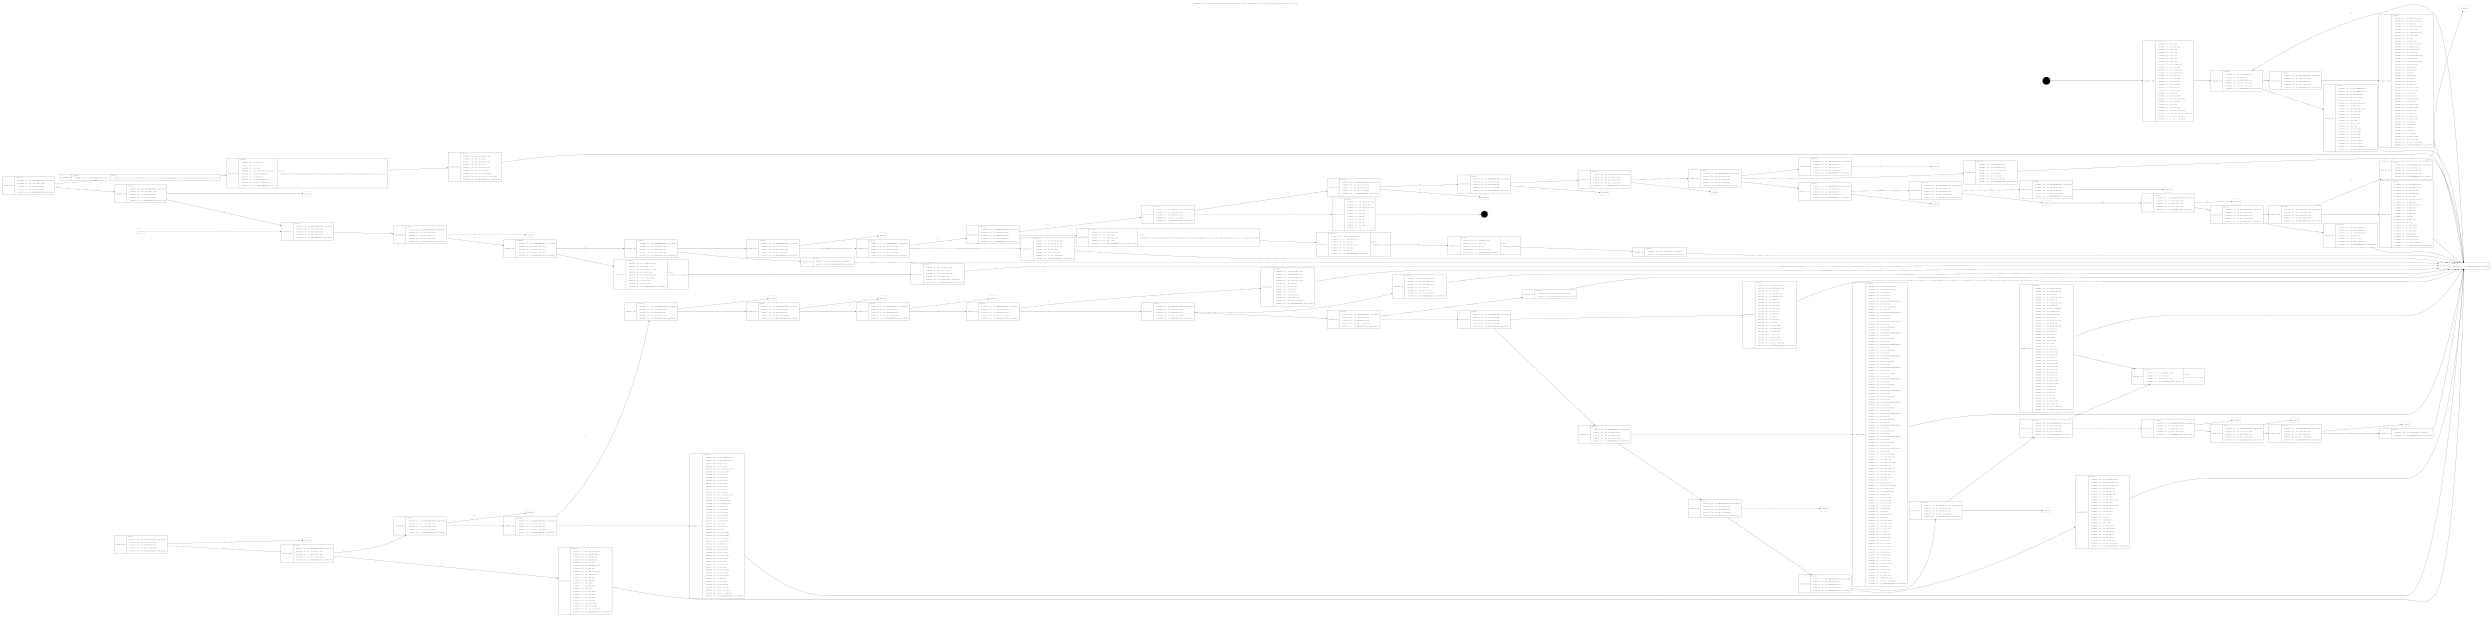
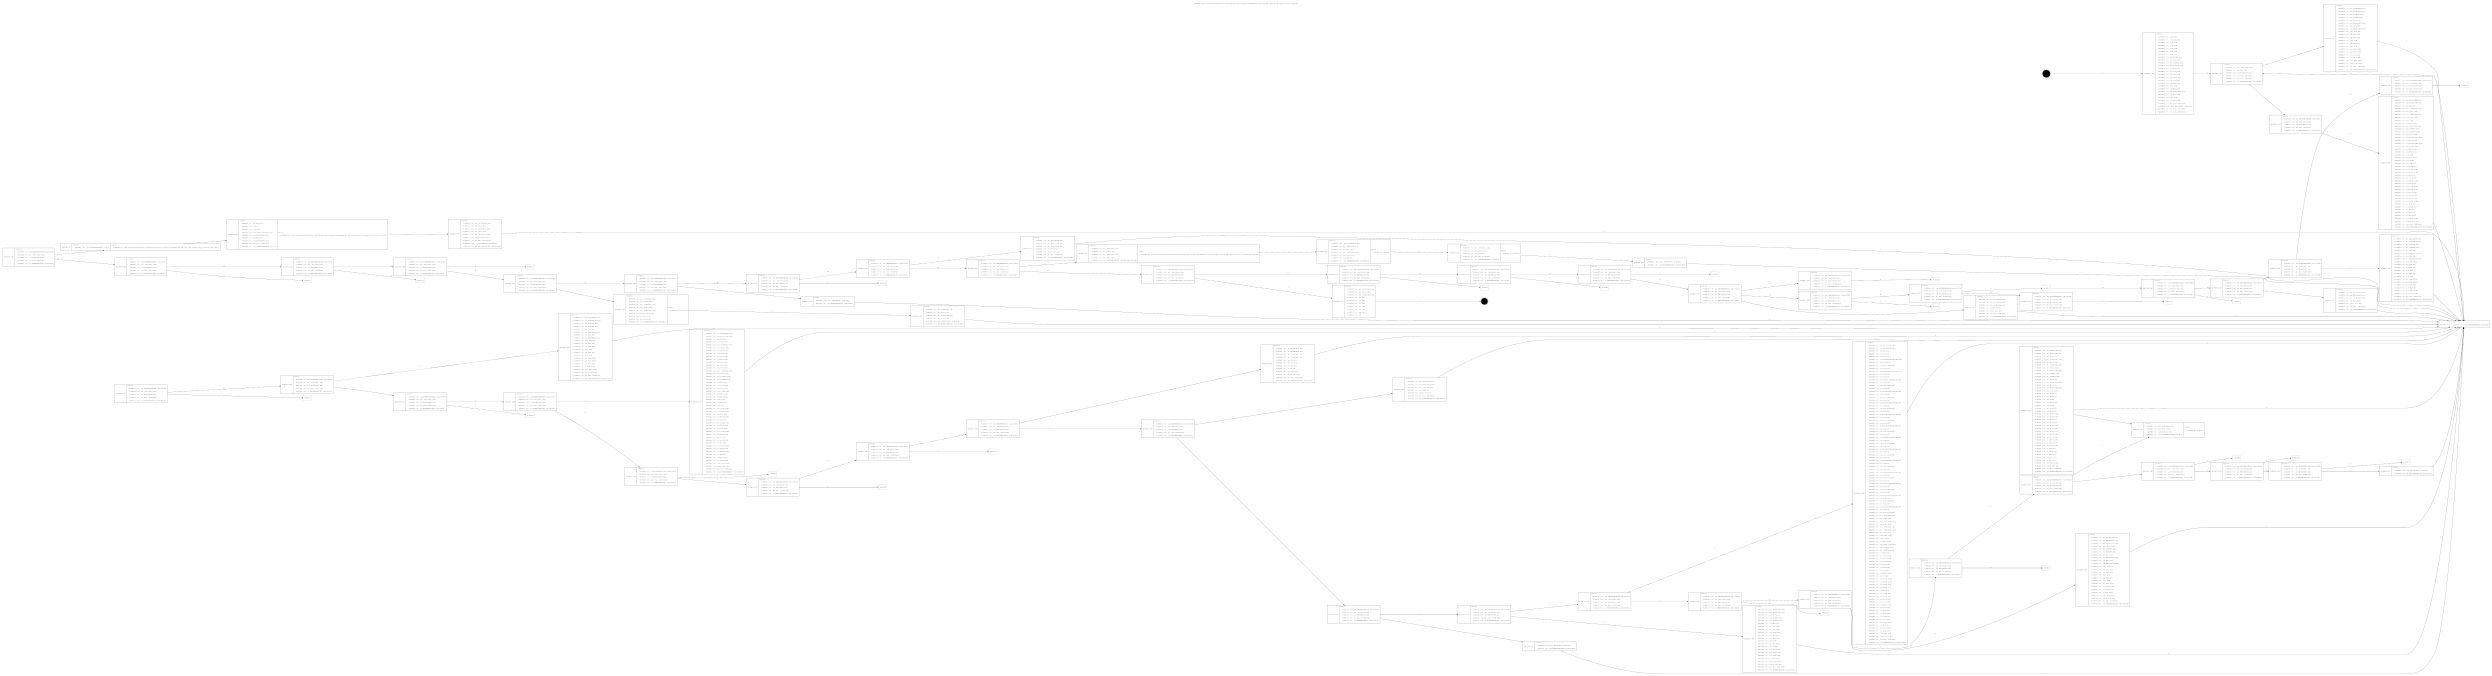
(213, 231) -> (374, 275)
